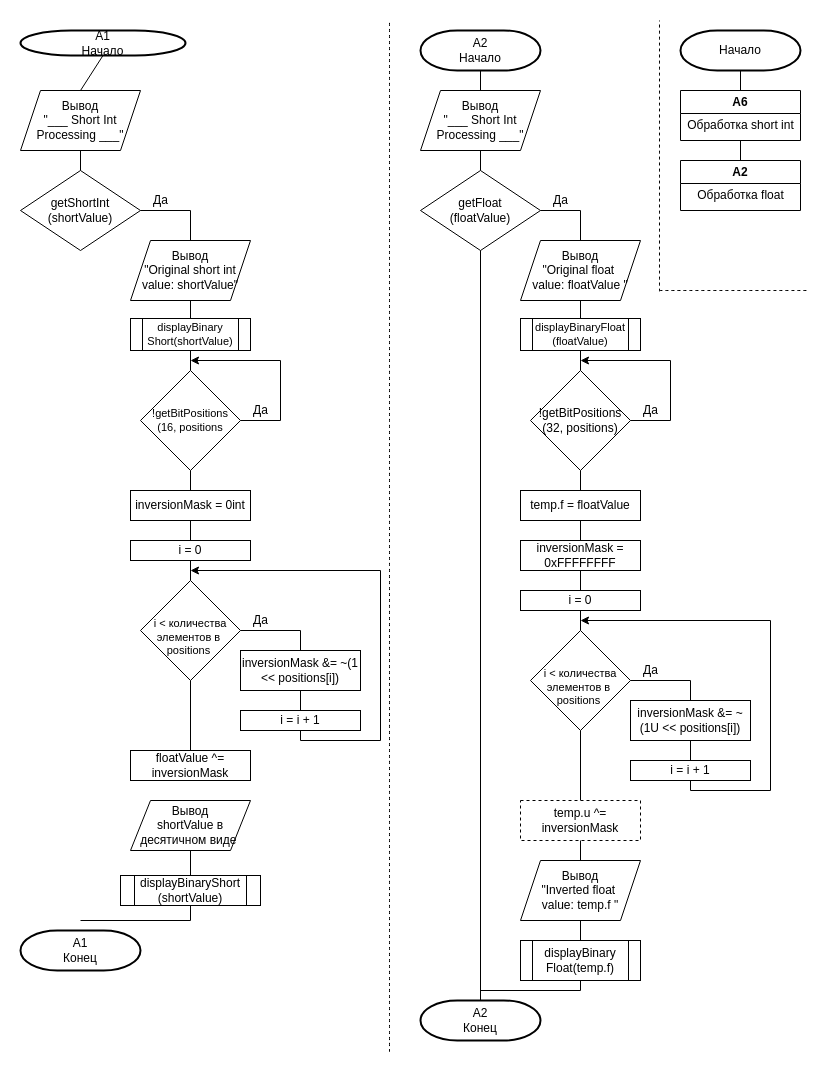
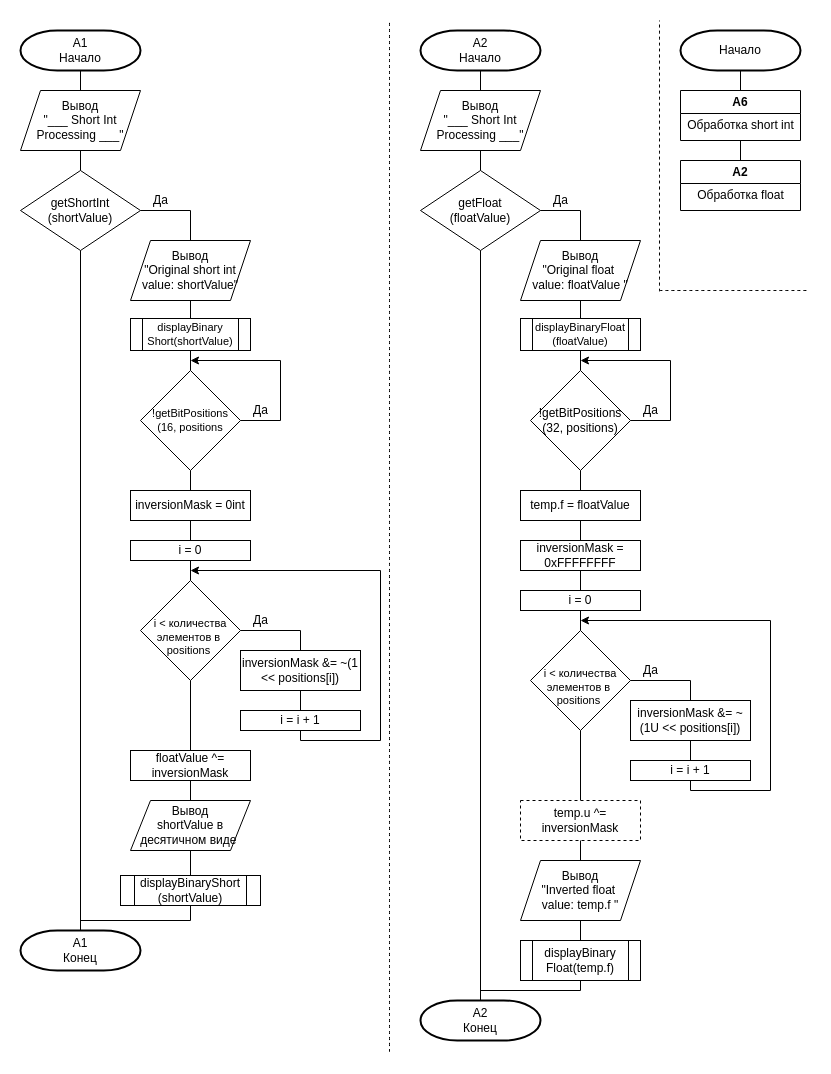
(103, 43) -> (81, 51)
none -> (81, 591)
none -> (191, 791)
